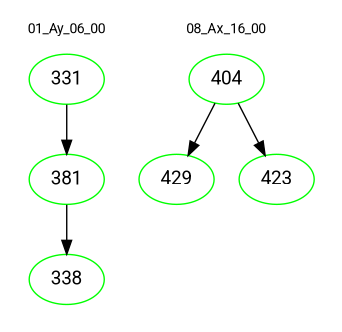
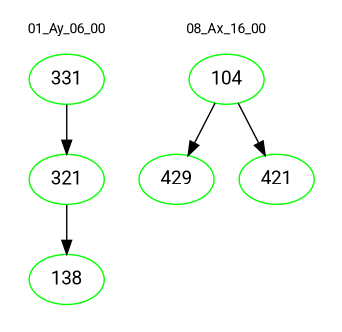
(227, 79) -> (227, 79)
(67, 179) -> (67, 179)
(277, 179) -> (277, 179)
(67, 279) -> (67, 279)
